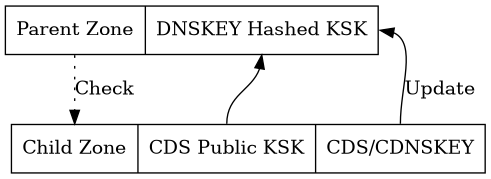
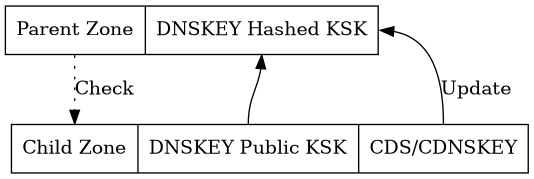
(227, 148) -> (248, 148)
